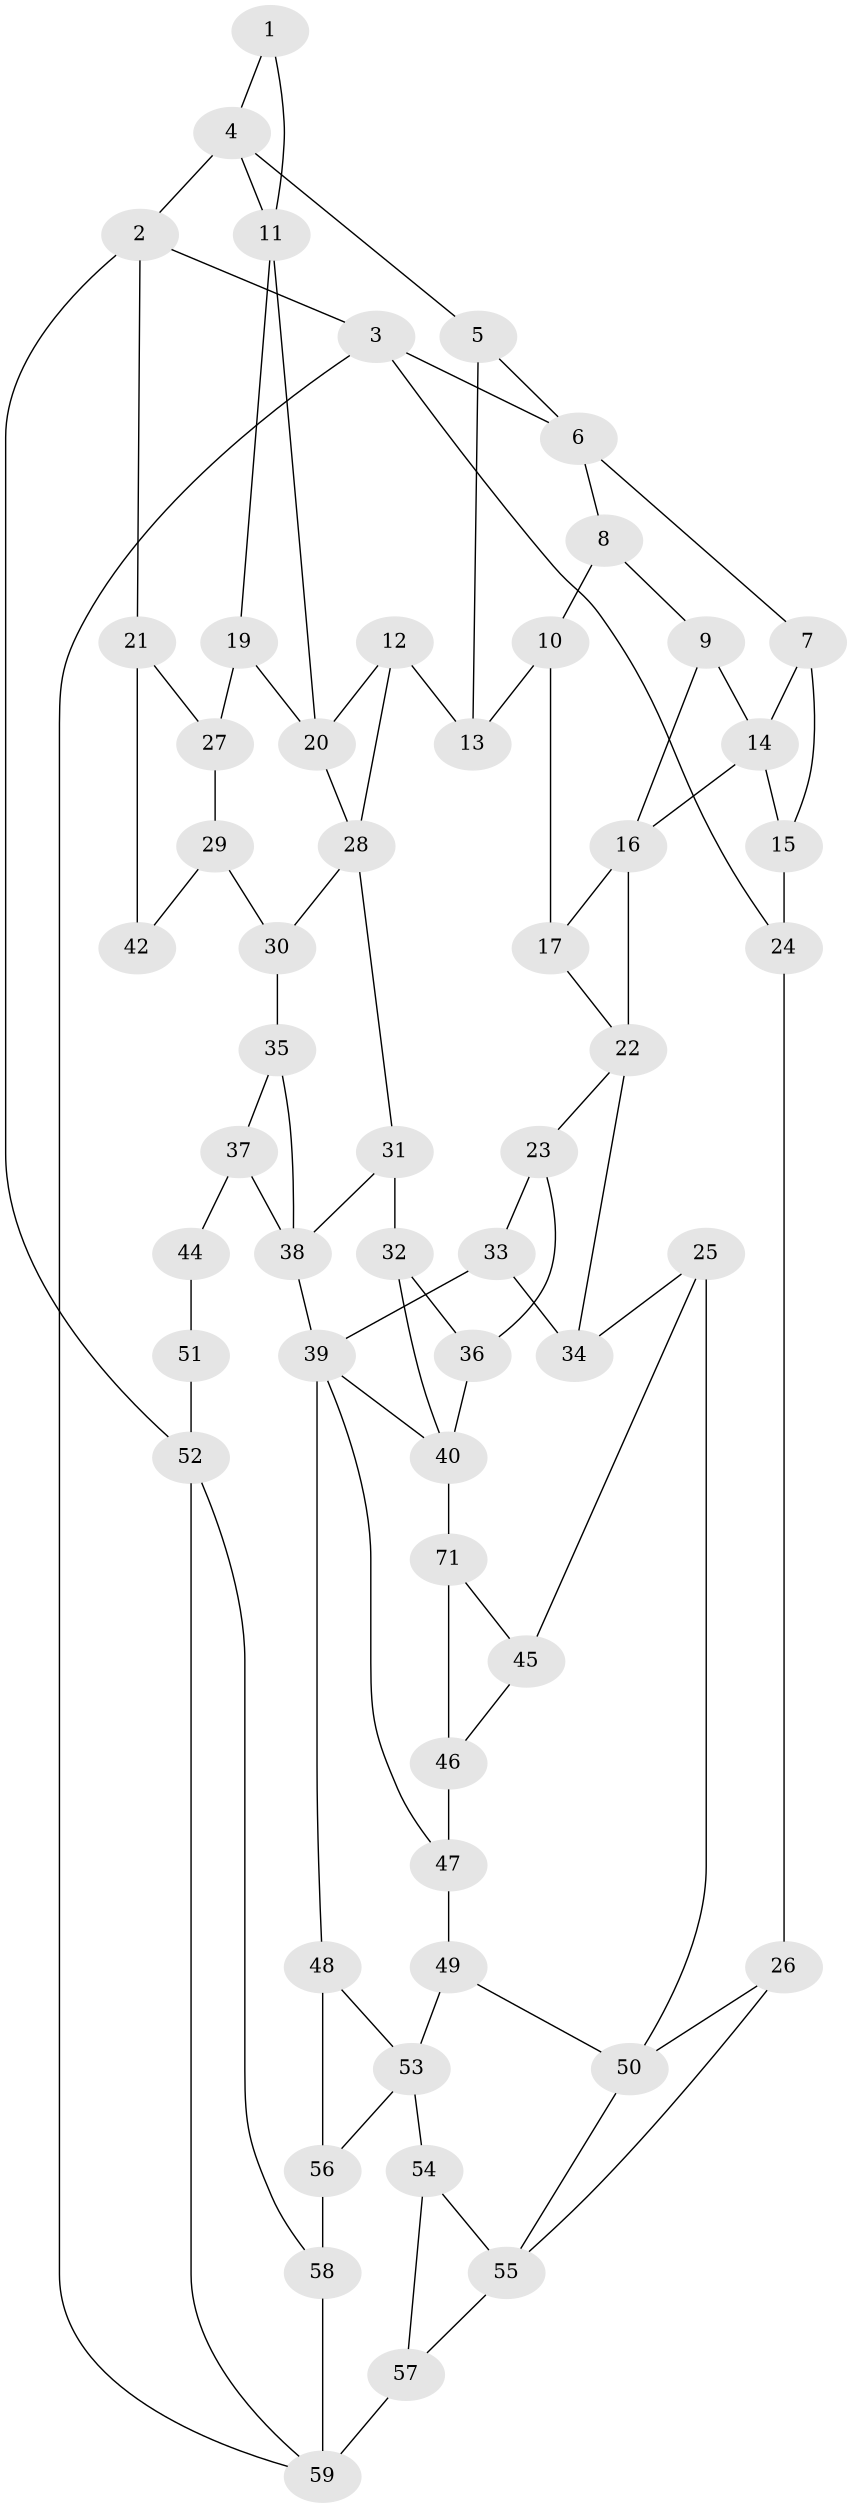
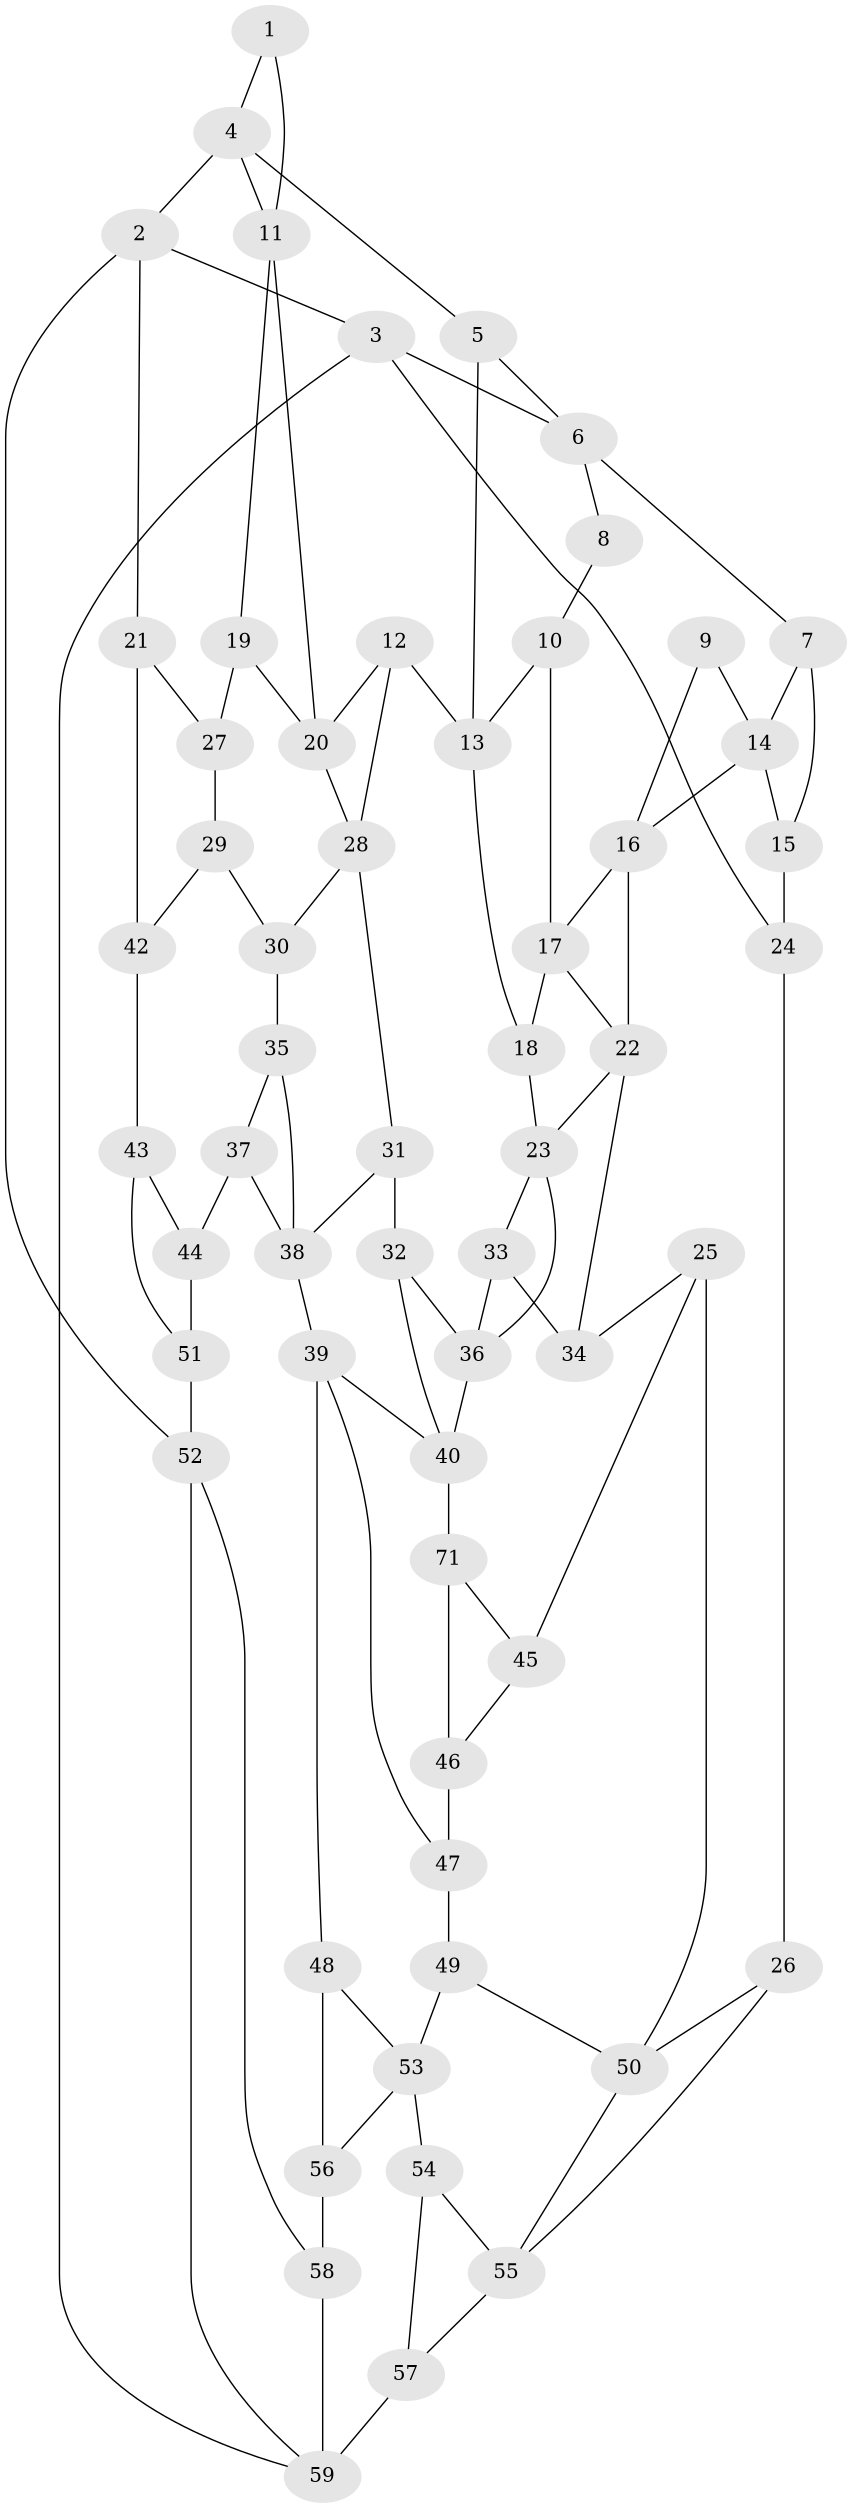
(655, 591) -> none
none -> (526, 1050)
none -> (137, 1152)
(413, 1301) -> (485, 1305)
